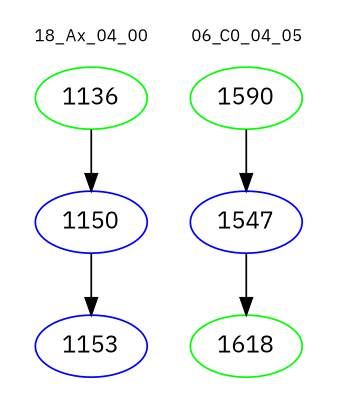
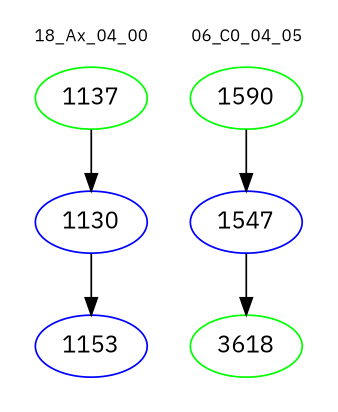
(91, 98) -> (91, 98)
(91, 222) -> (91, 222)
(246, 346) -> (246, 346)
